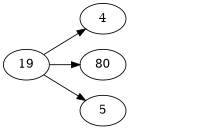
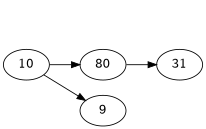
(103, 19) -> none
(26, 65) -> (26, 65)
none -> (180, 65)
(103, 111) -> (103, 111)
